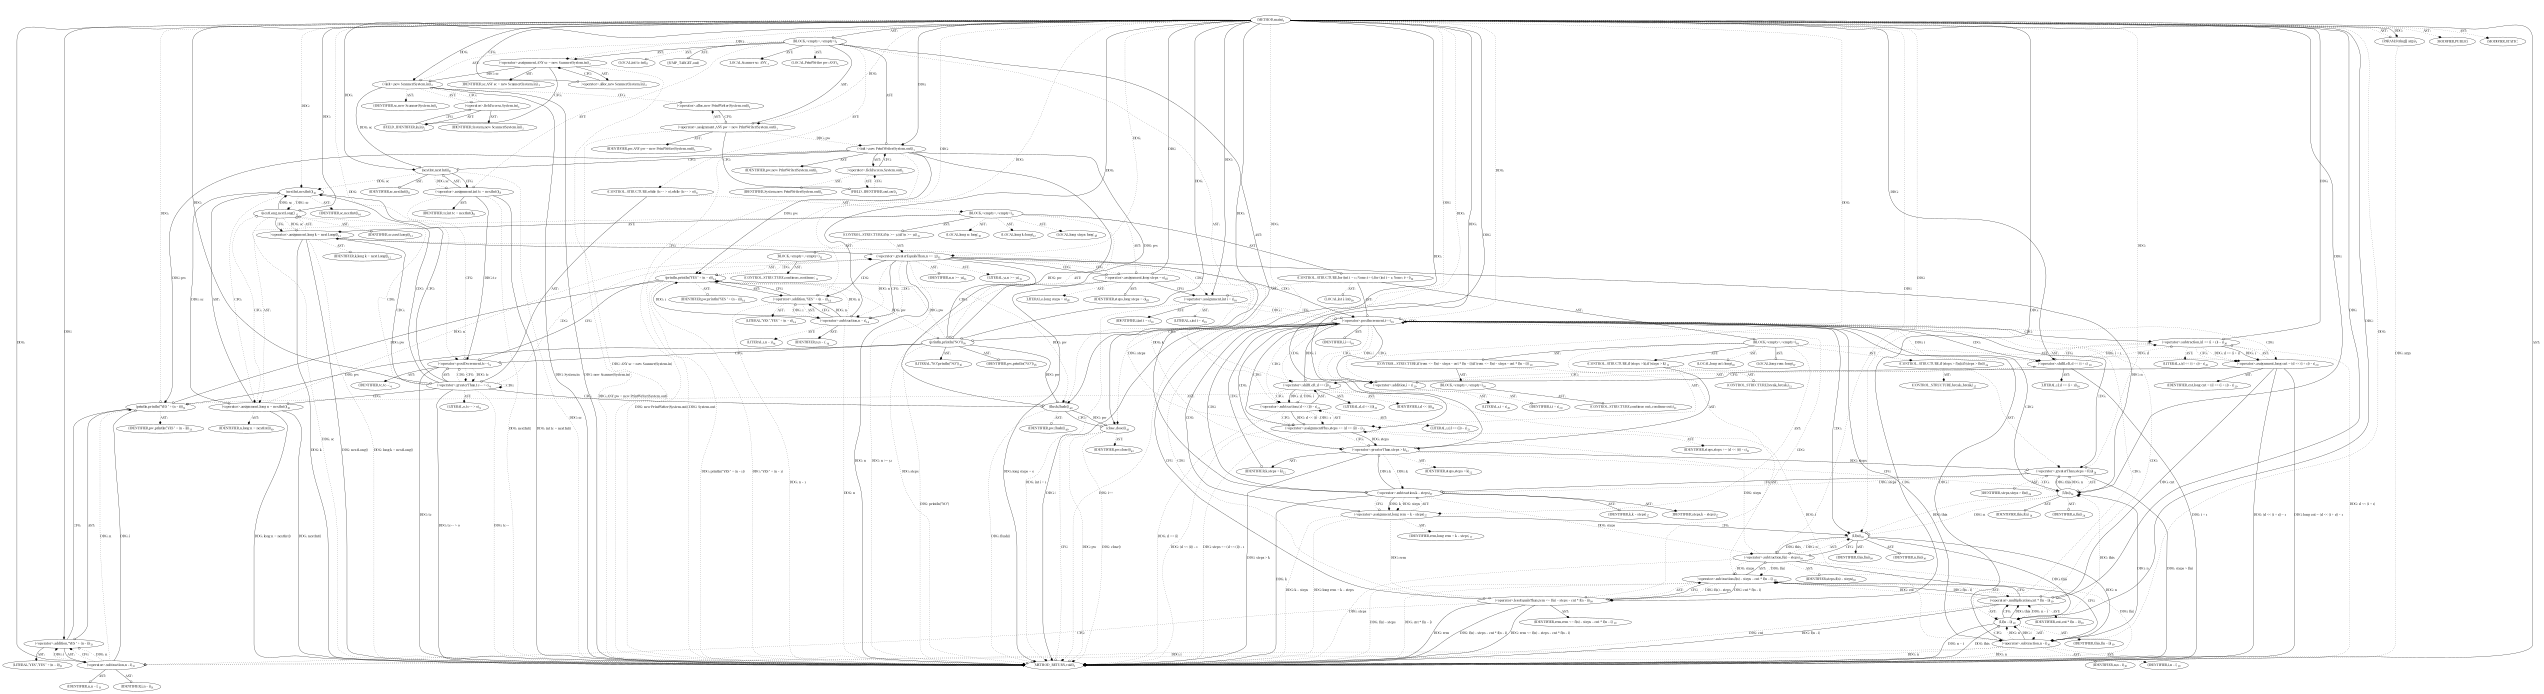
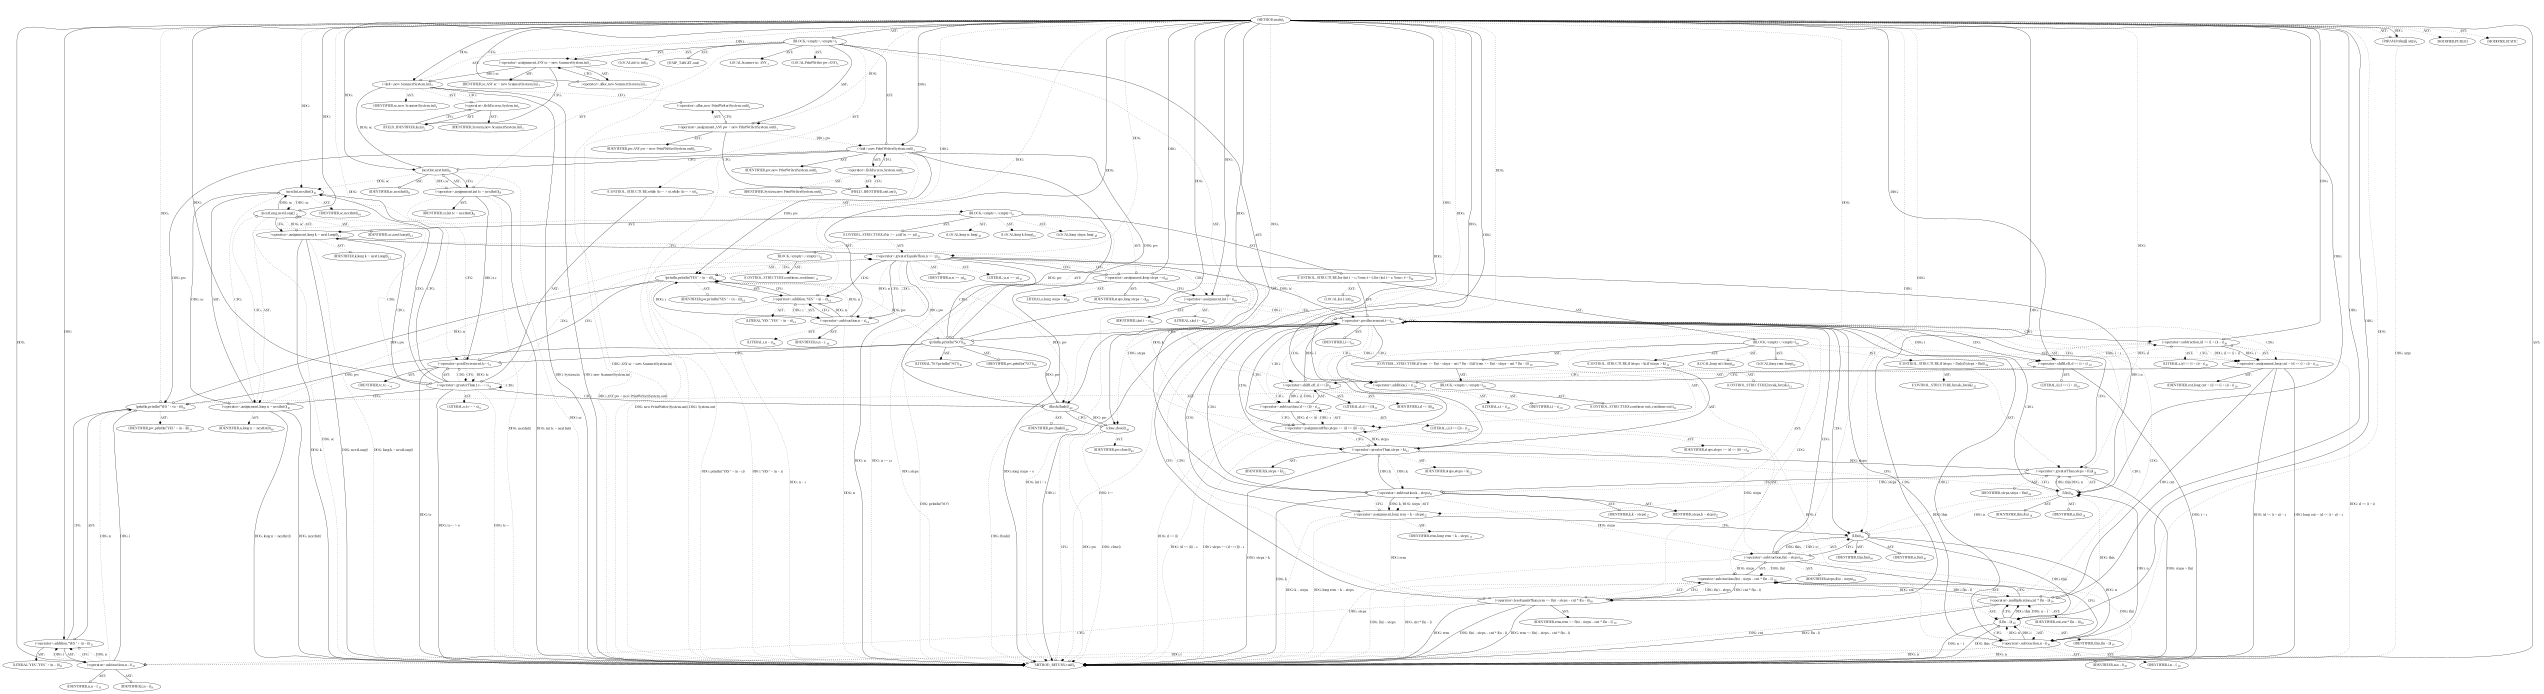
(1286, 289) -> (1286, 289)
(1239, 361) -> (1829, 338)
(2063, 373) -> (2063, 373)
(2078, 385) -> (2078, 385)
